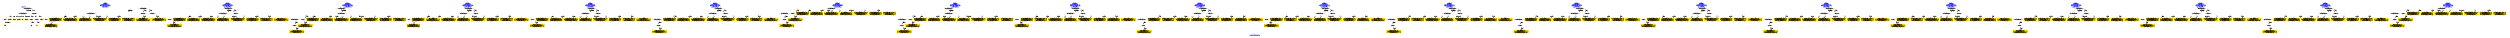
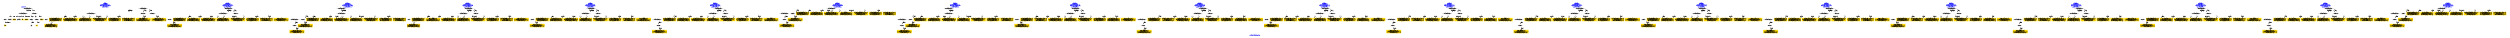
(10, 20) -> (10, 20)
(19, 20) -> (19, 20)
